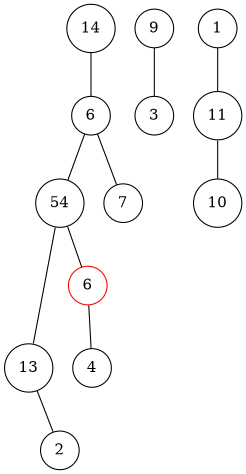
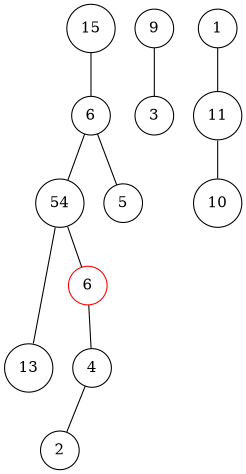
(91, 28) -> (91, 28)
(123, 203) -> (123, 203)
(45, 411) -> (76, 409)
